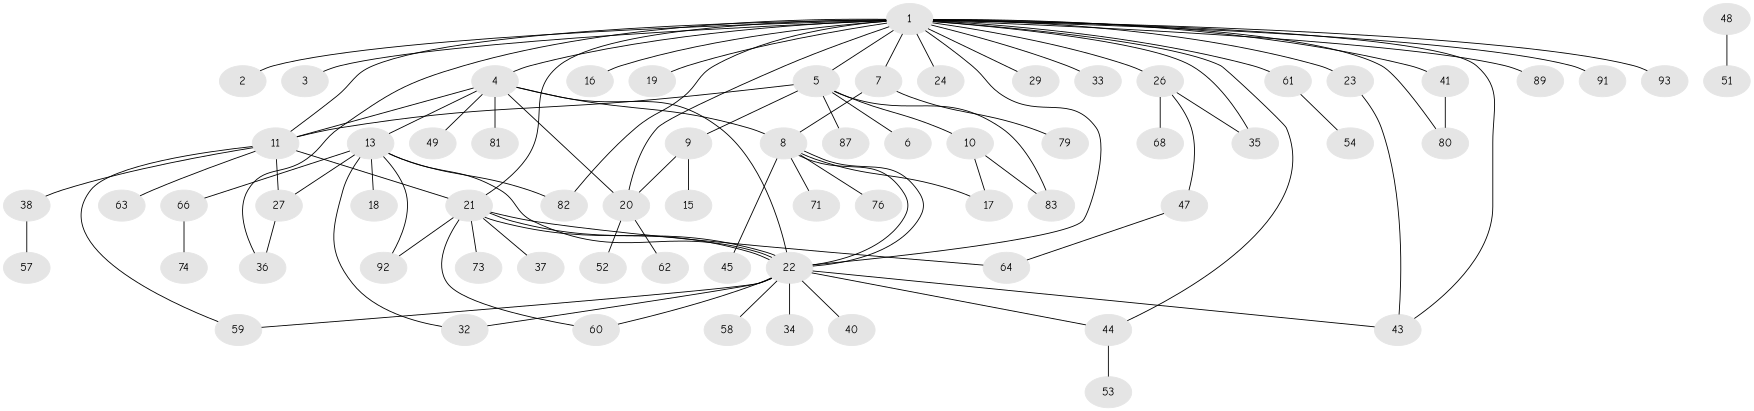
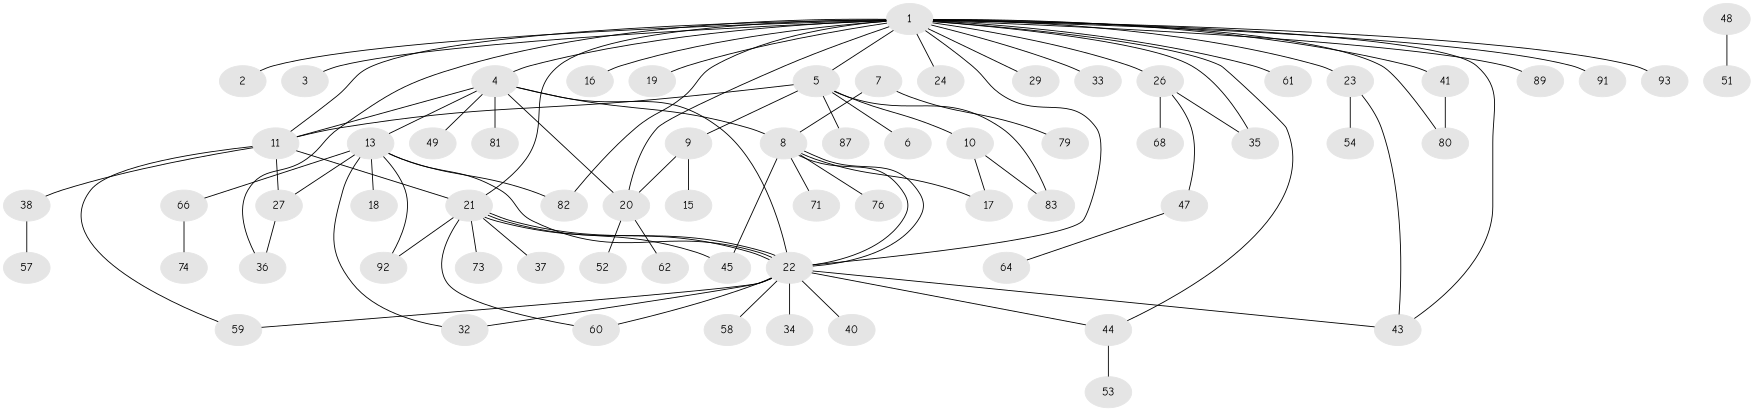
(894, 50) -> none
(1319, 112) -> (1350, 112)
(122, 206) -> none
(773, 247) -> (599, 236)
